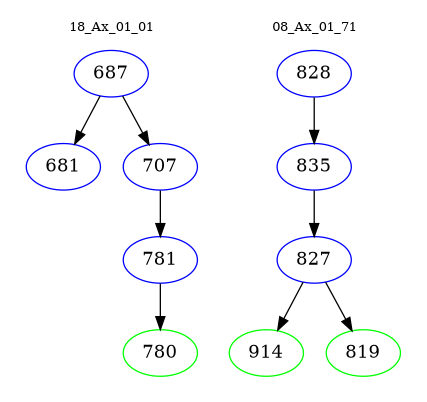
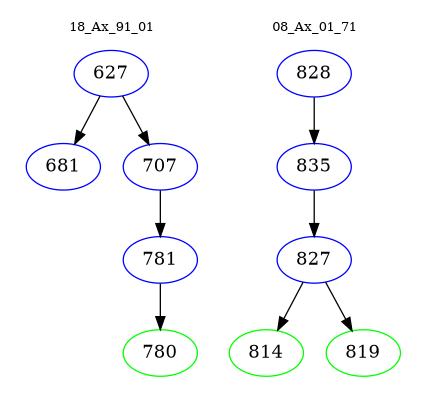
(112, 28) -> (112, 28)
(111, 74) -> (111, 74)
(266, 353) -> (266, 353)
